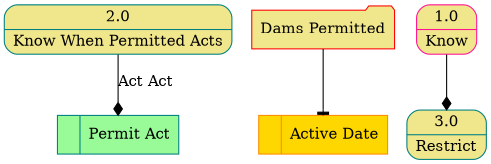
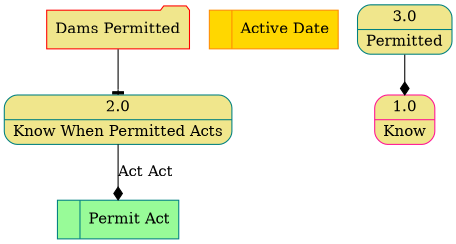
(447, 76) -> (405, 68)
(323, 79) -> (118, 69)
(447, 147) -> (405, 41)
